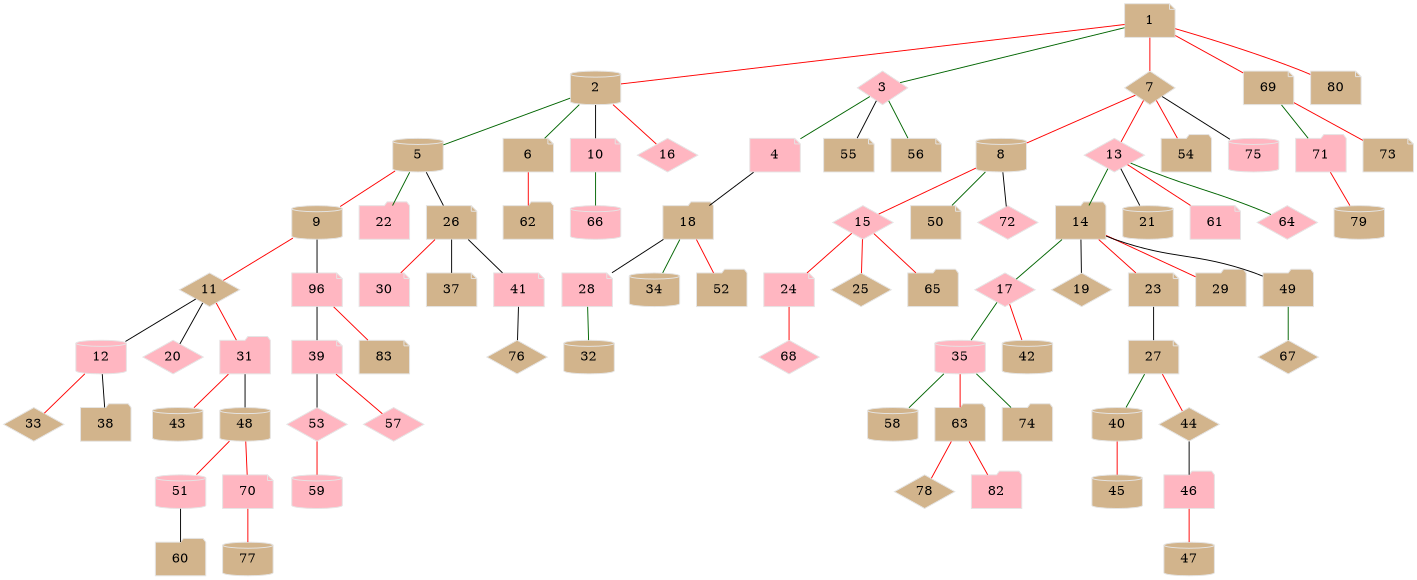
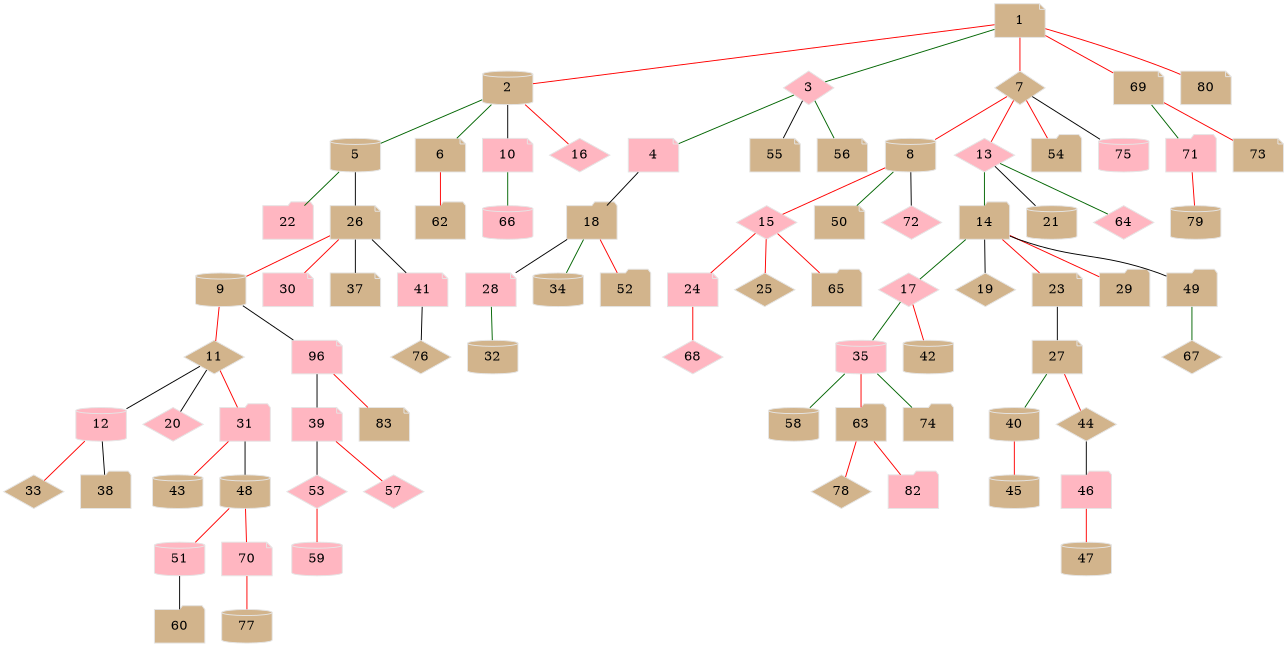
(368, 189) -> (288, 256)
(1215, 222) -> none
